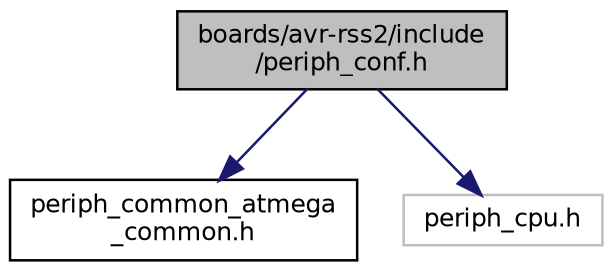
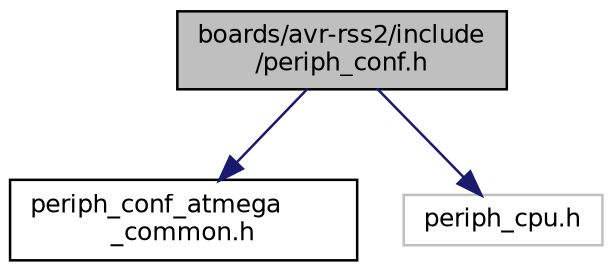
(184, 220) -> (184, 220)
